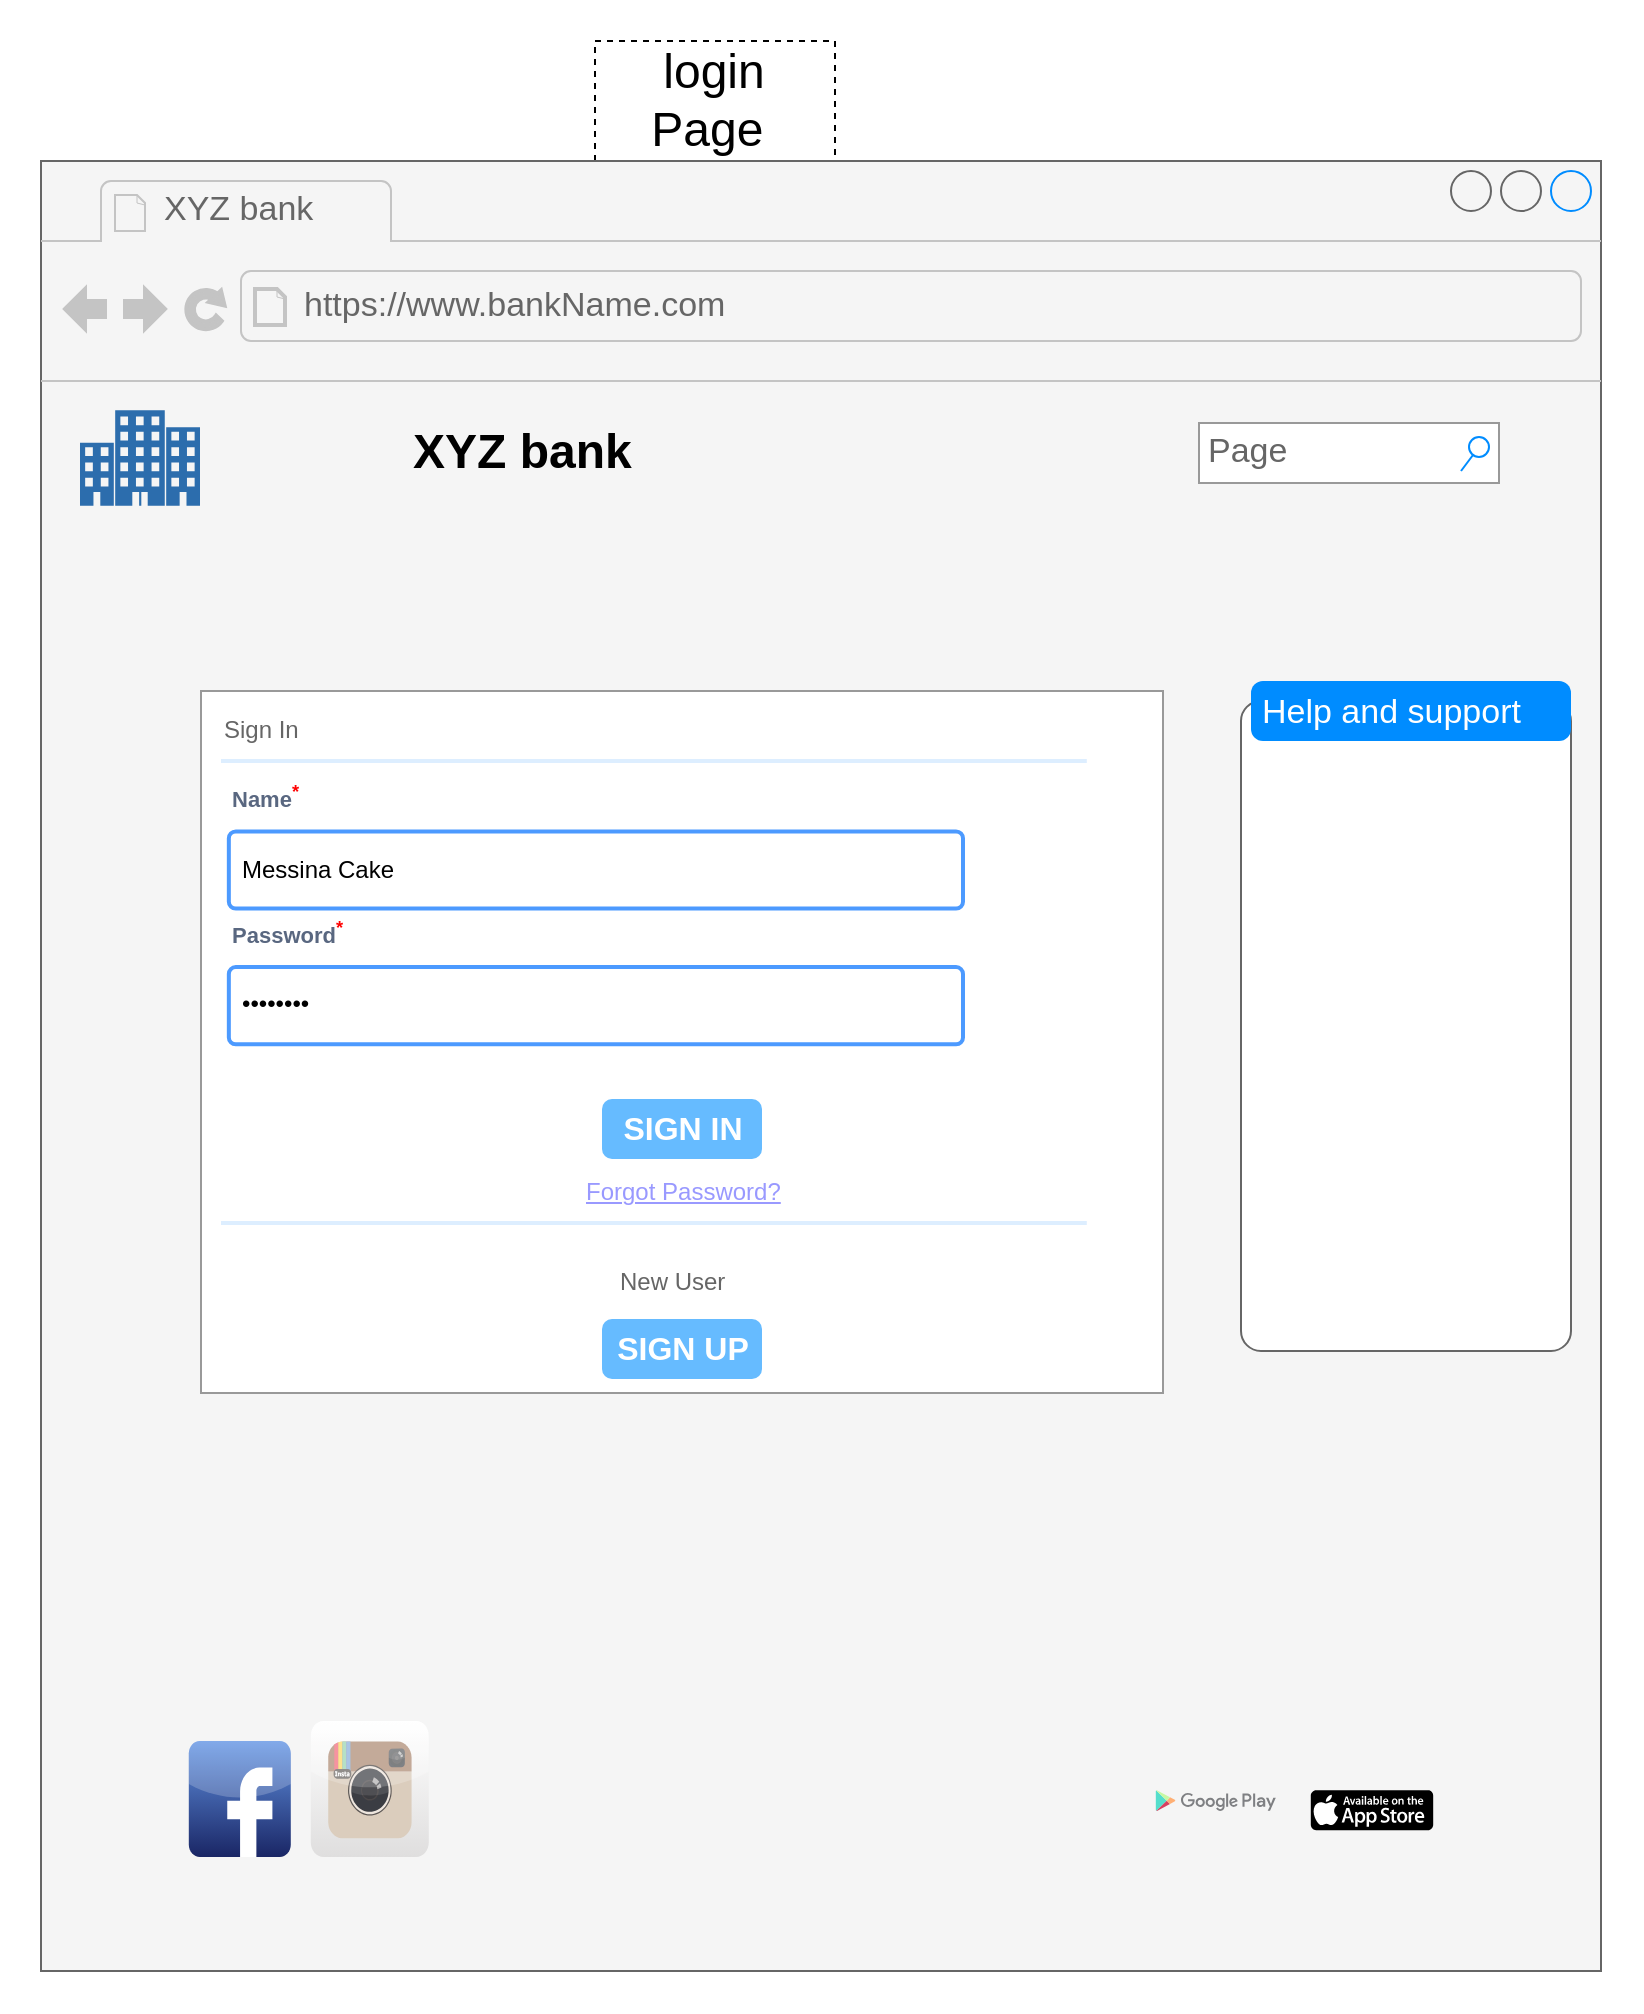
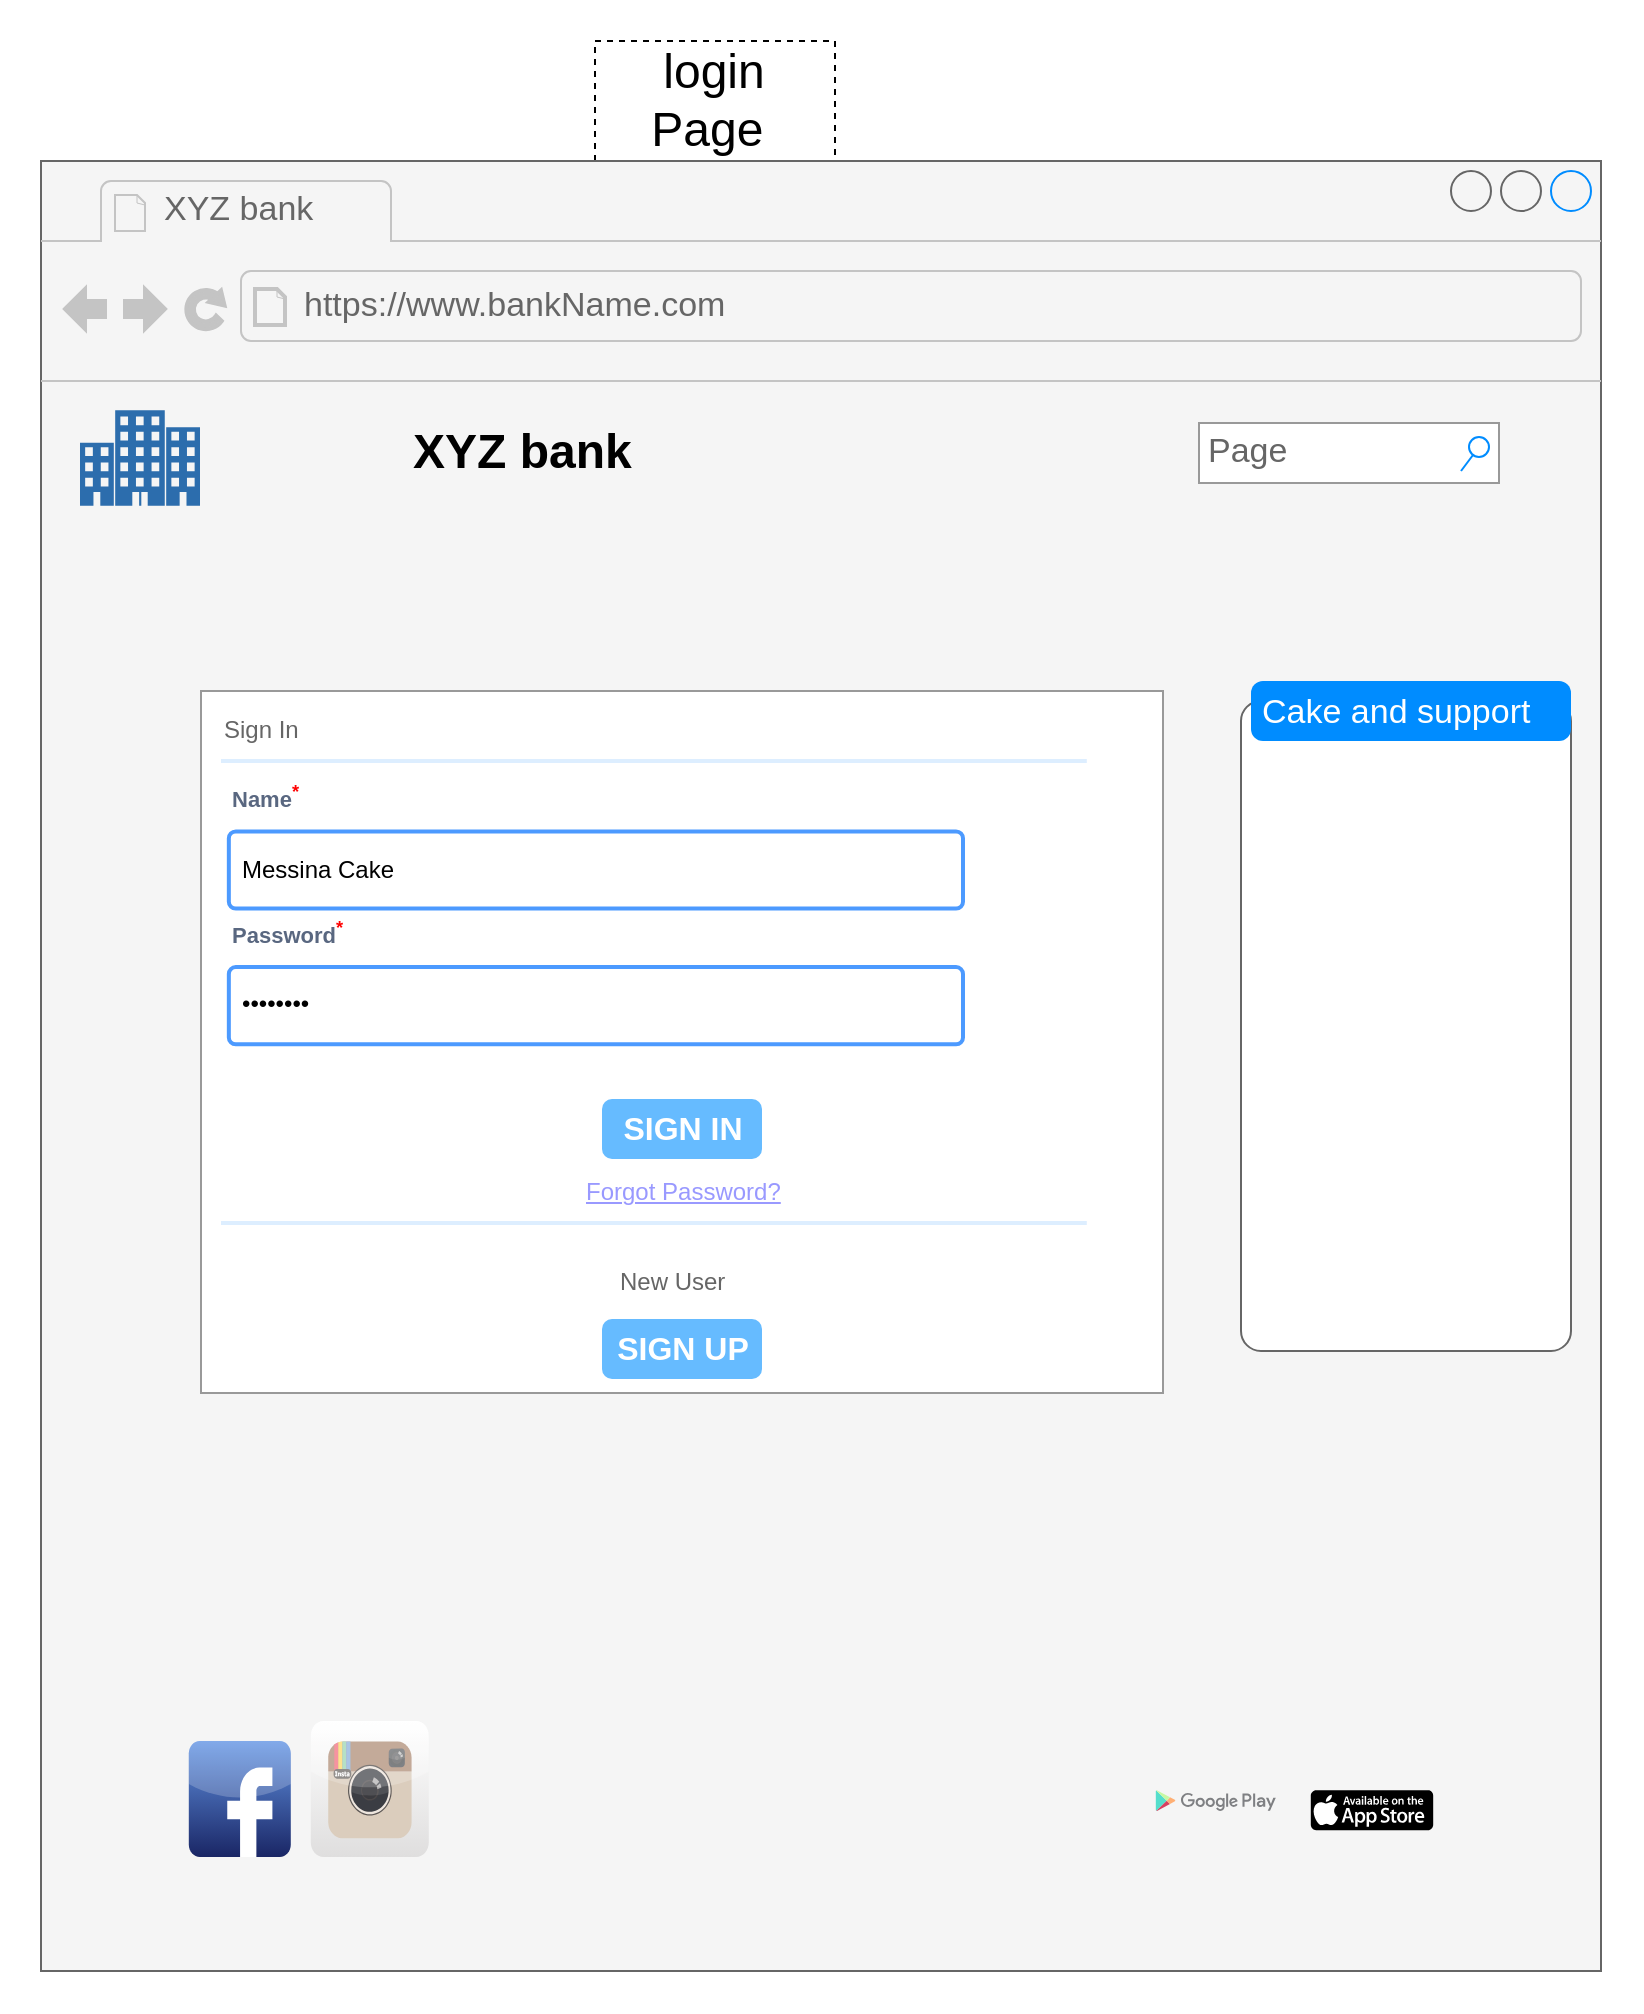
(1401, 712) -> (1405, 712)
